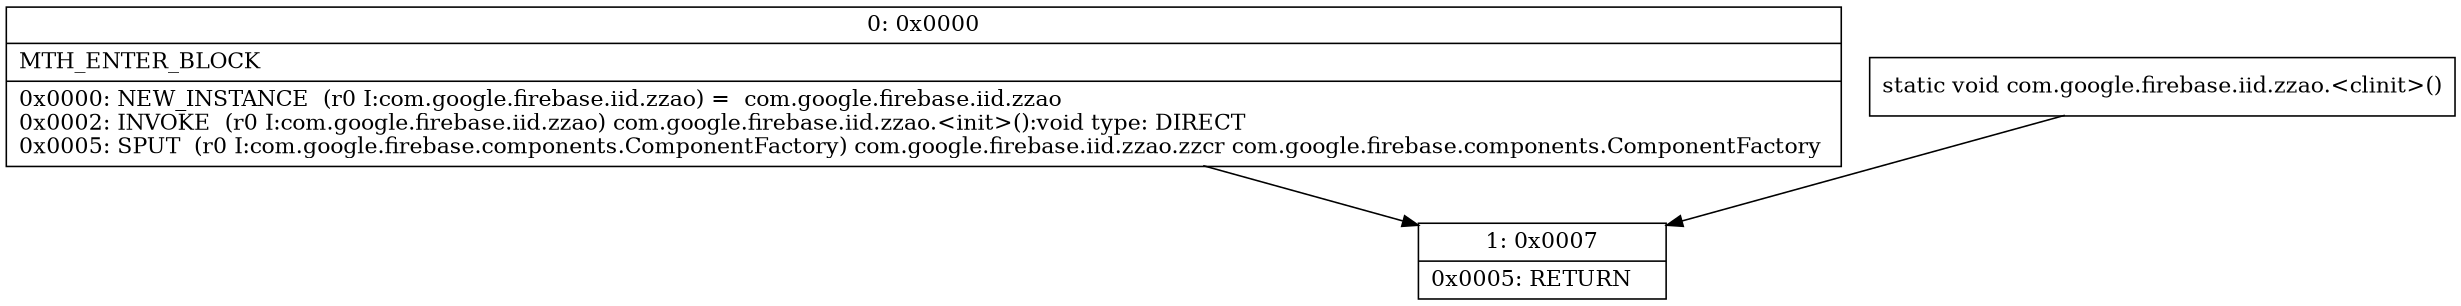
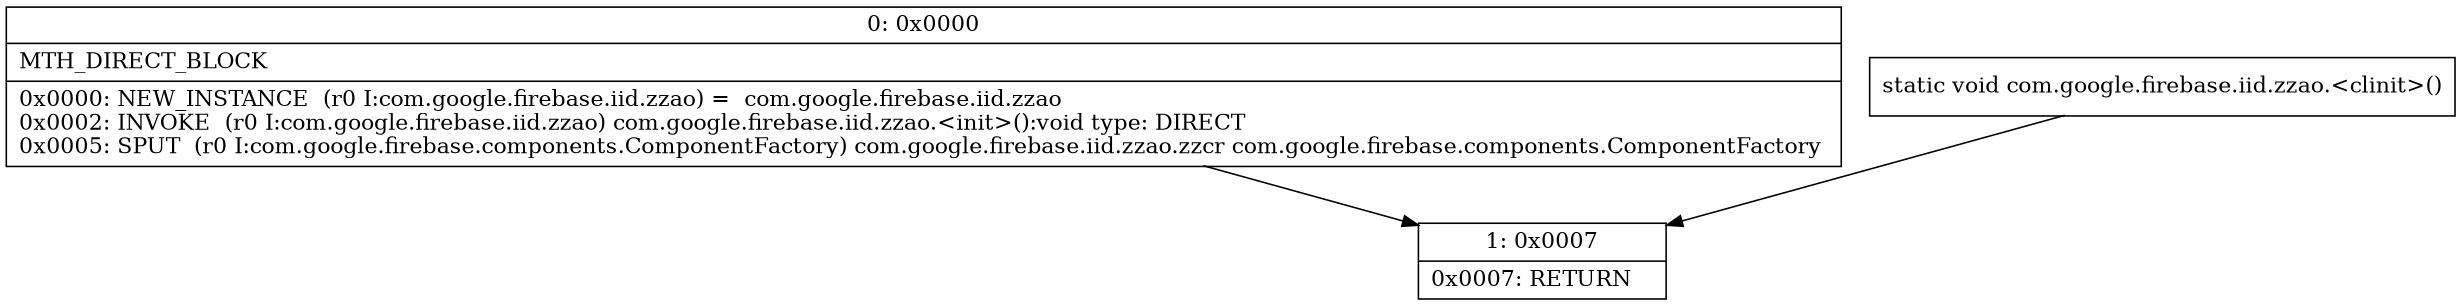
(140, 62) -> (144, 62)
(1542, 279) -> (1542, 279)
